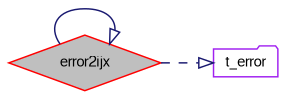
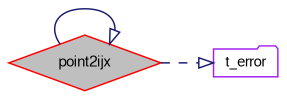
(85, 63) -> (85, 63)
